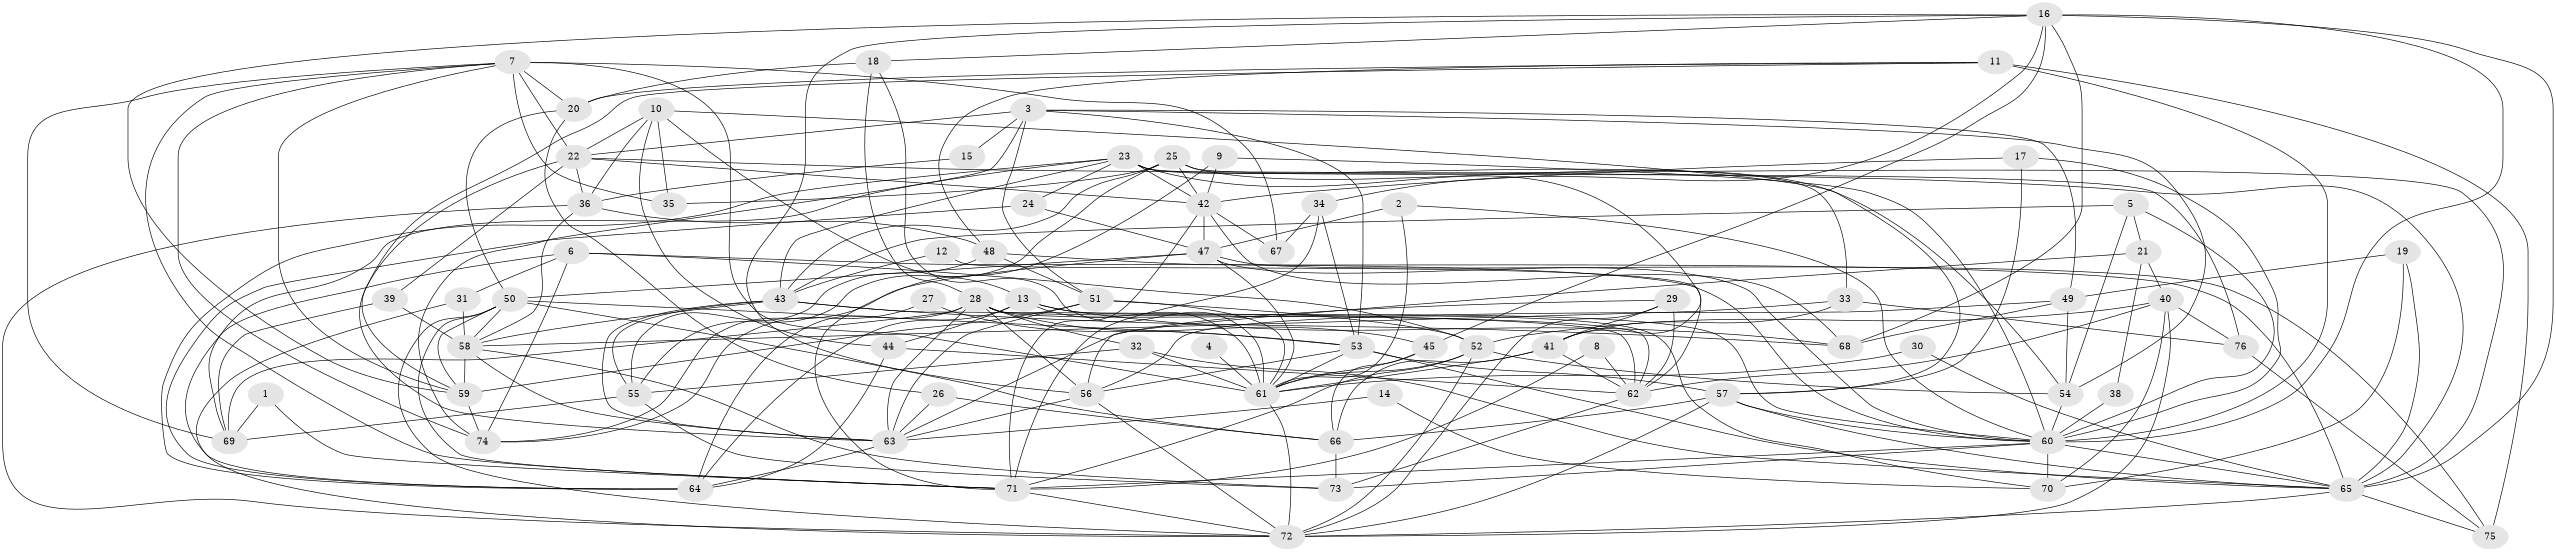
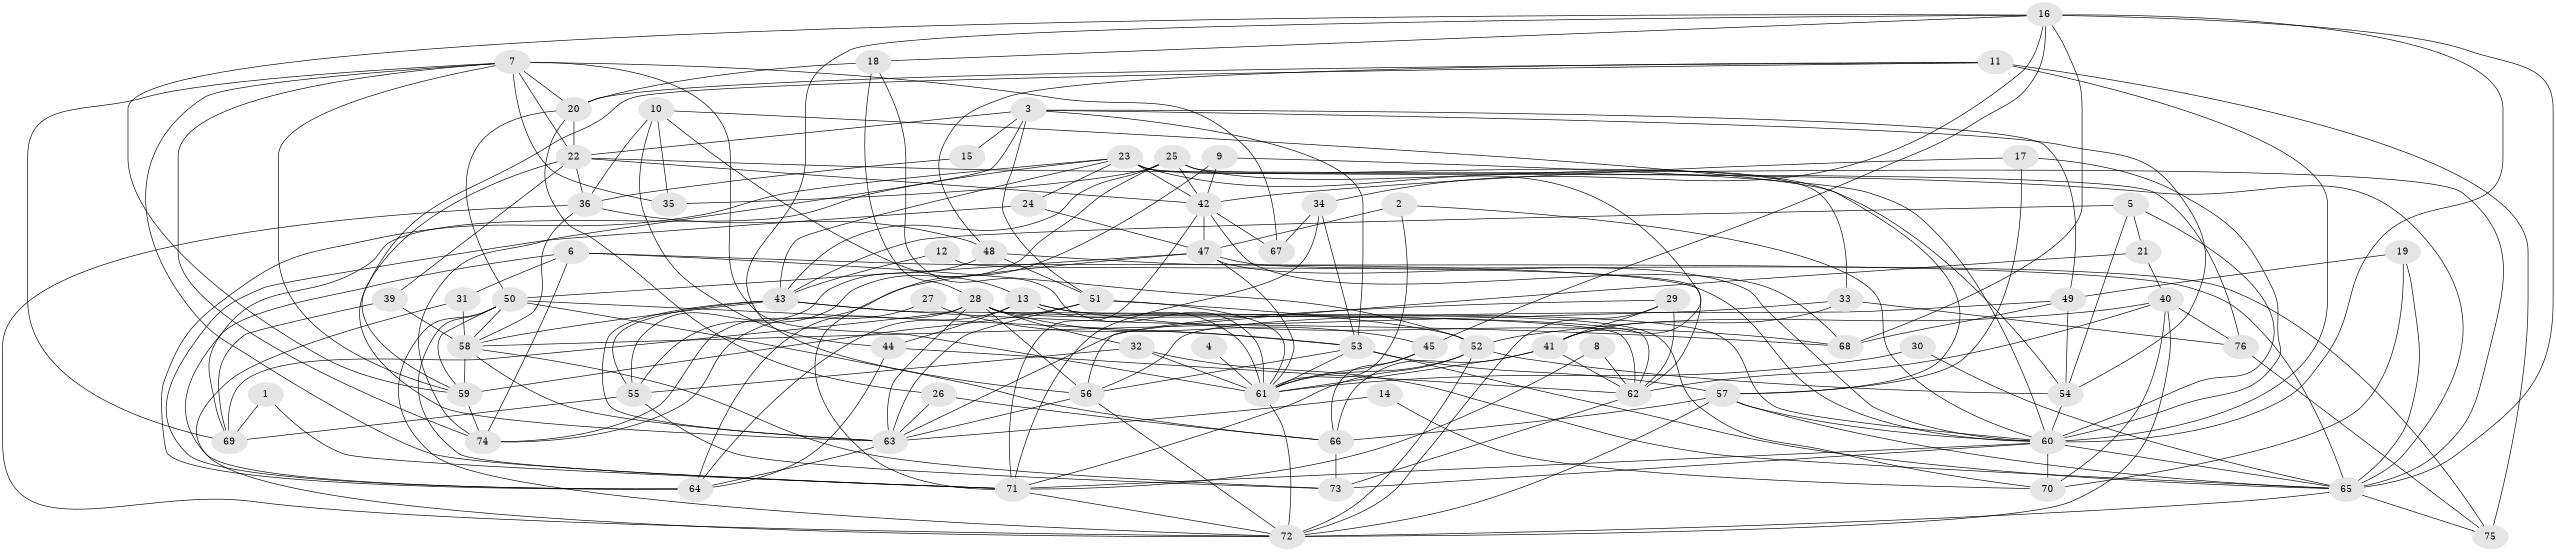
(615, 133) -> (574, 137)
(2116, 395) -> none
